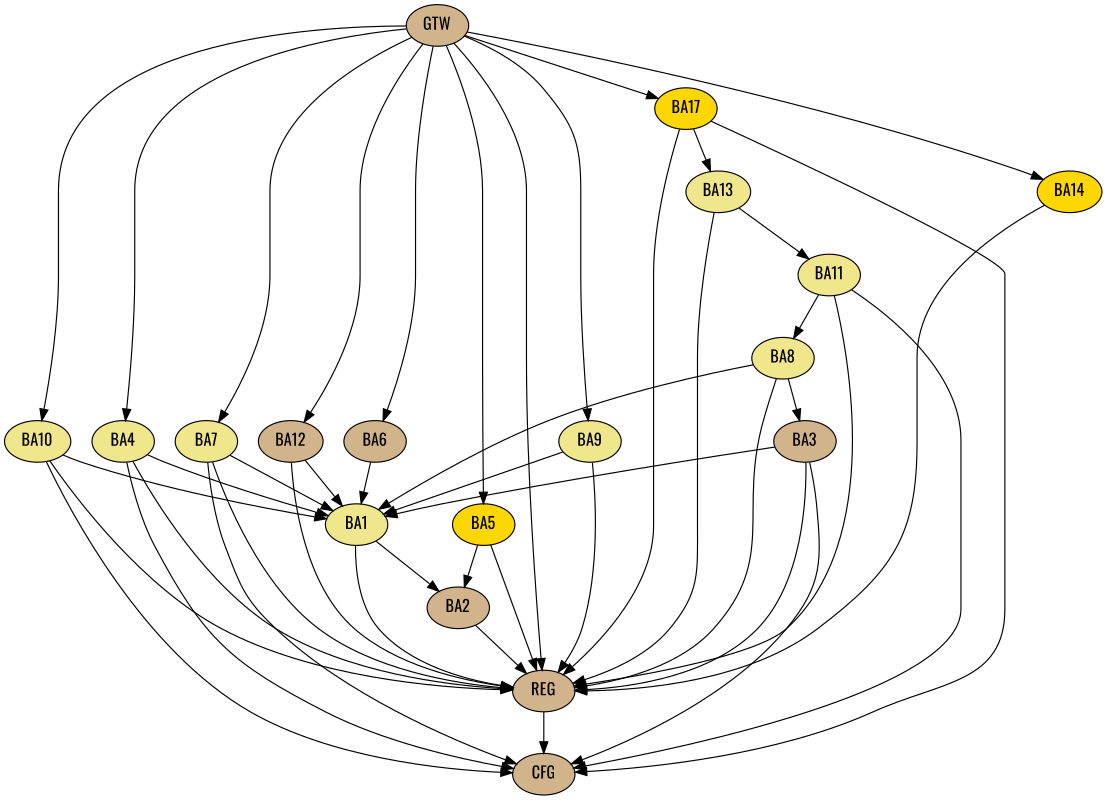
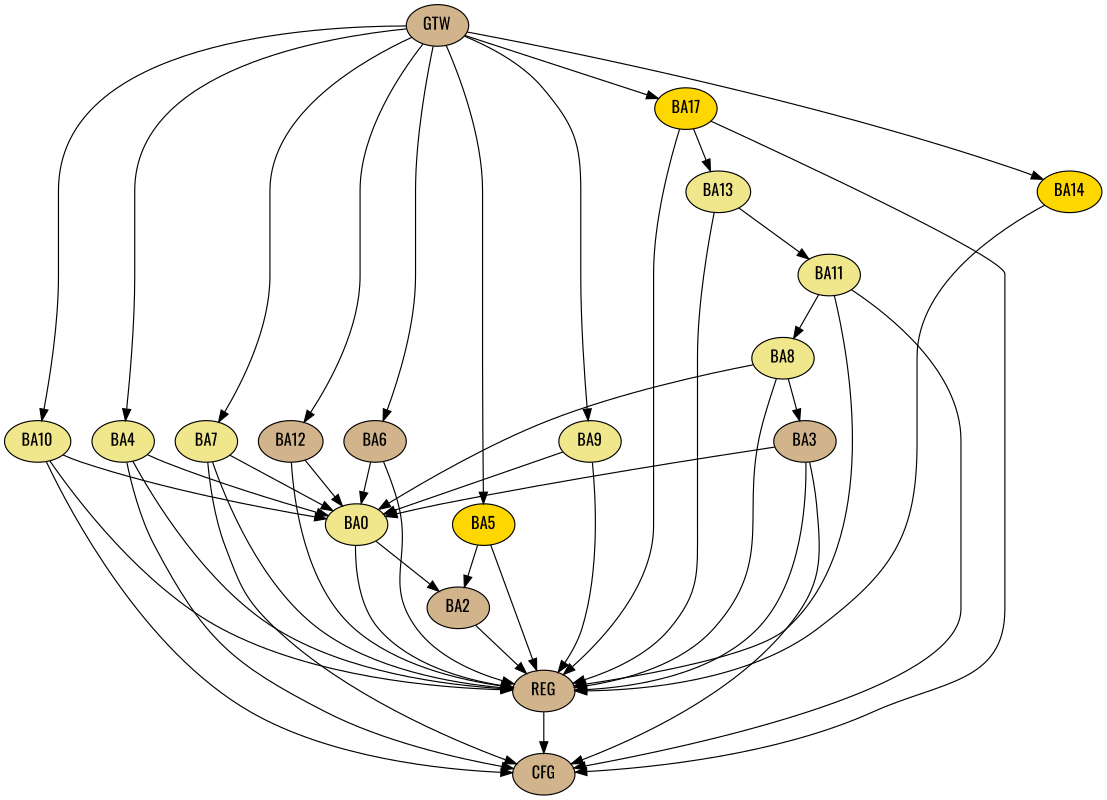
(526, 341) -> (402, 596)
(357, 525) -> (357, 525)
